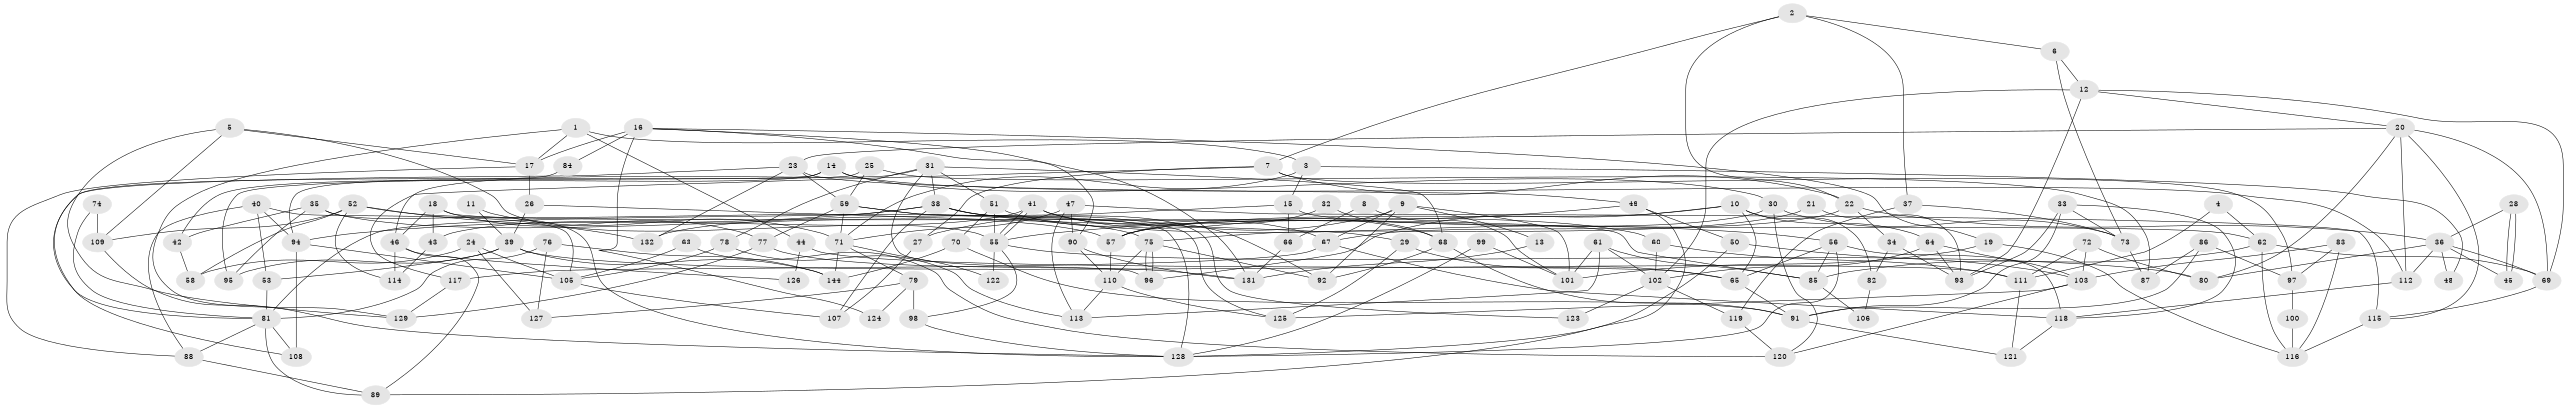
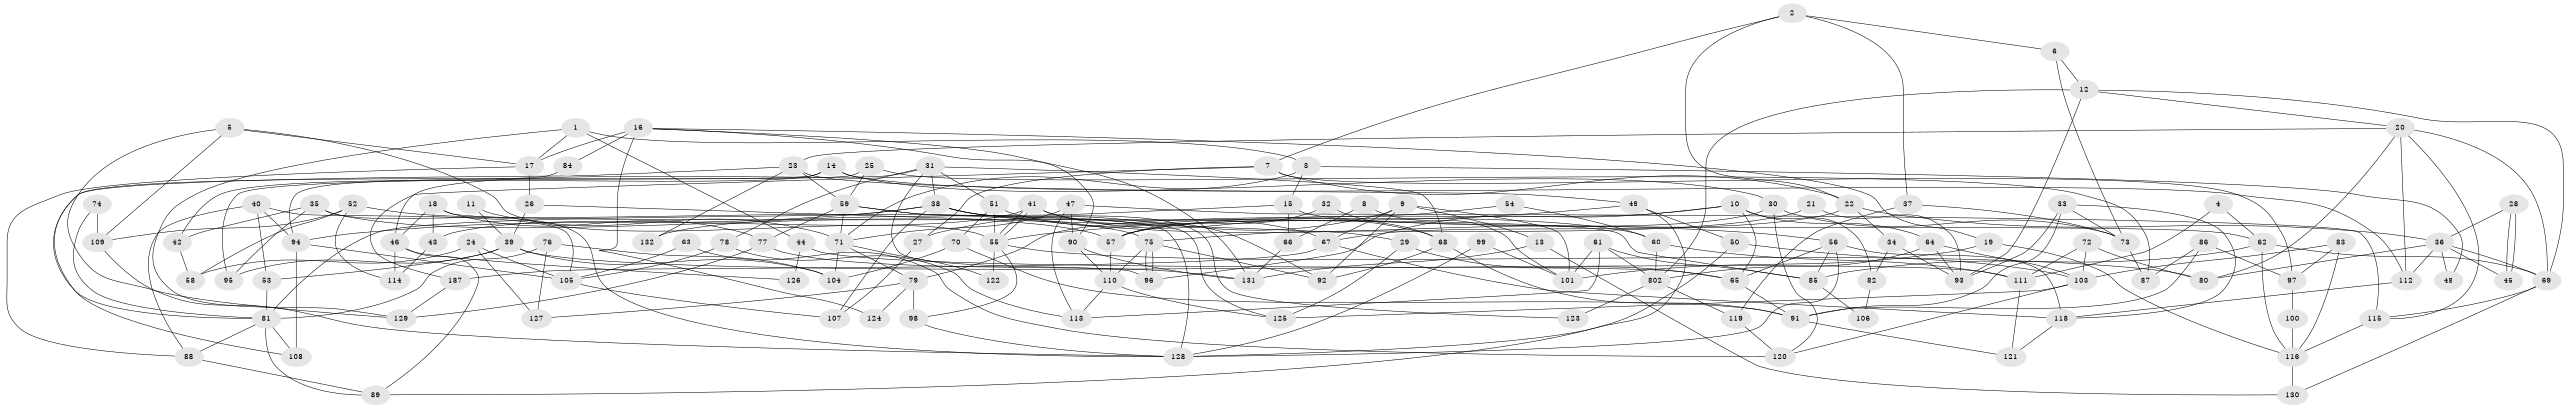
none -> (1510, 204)
(500, 222) -> none
(455, 281) -> (455, 281)
(834, 281) -> (834, 281)
(1655, 281) -> (1655, 281)
none -> (2293, 395)
